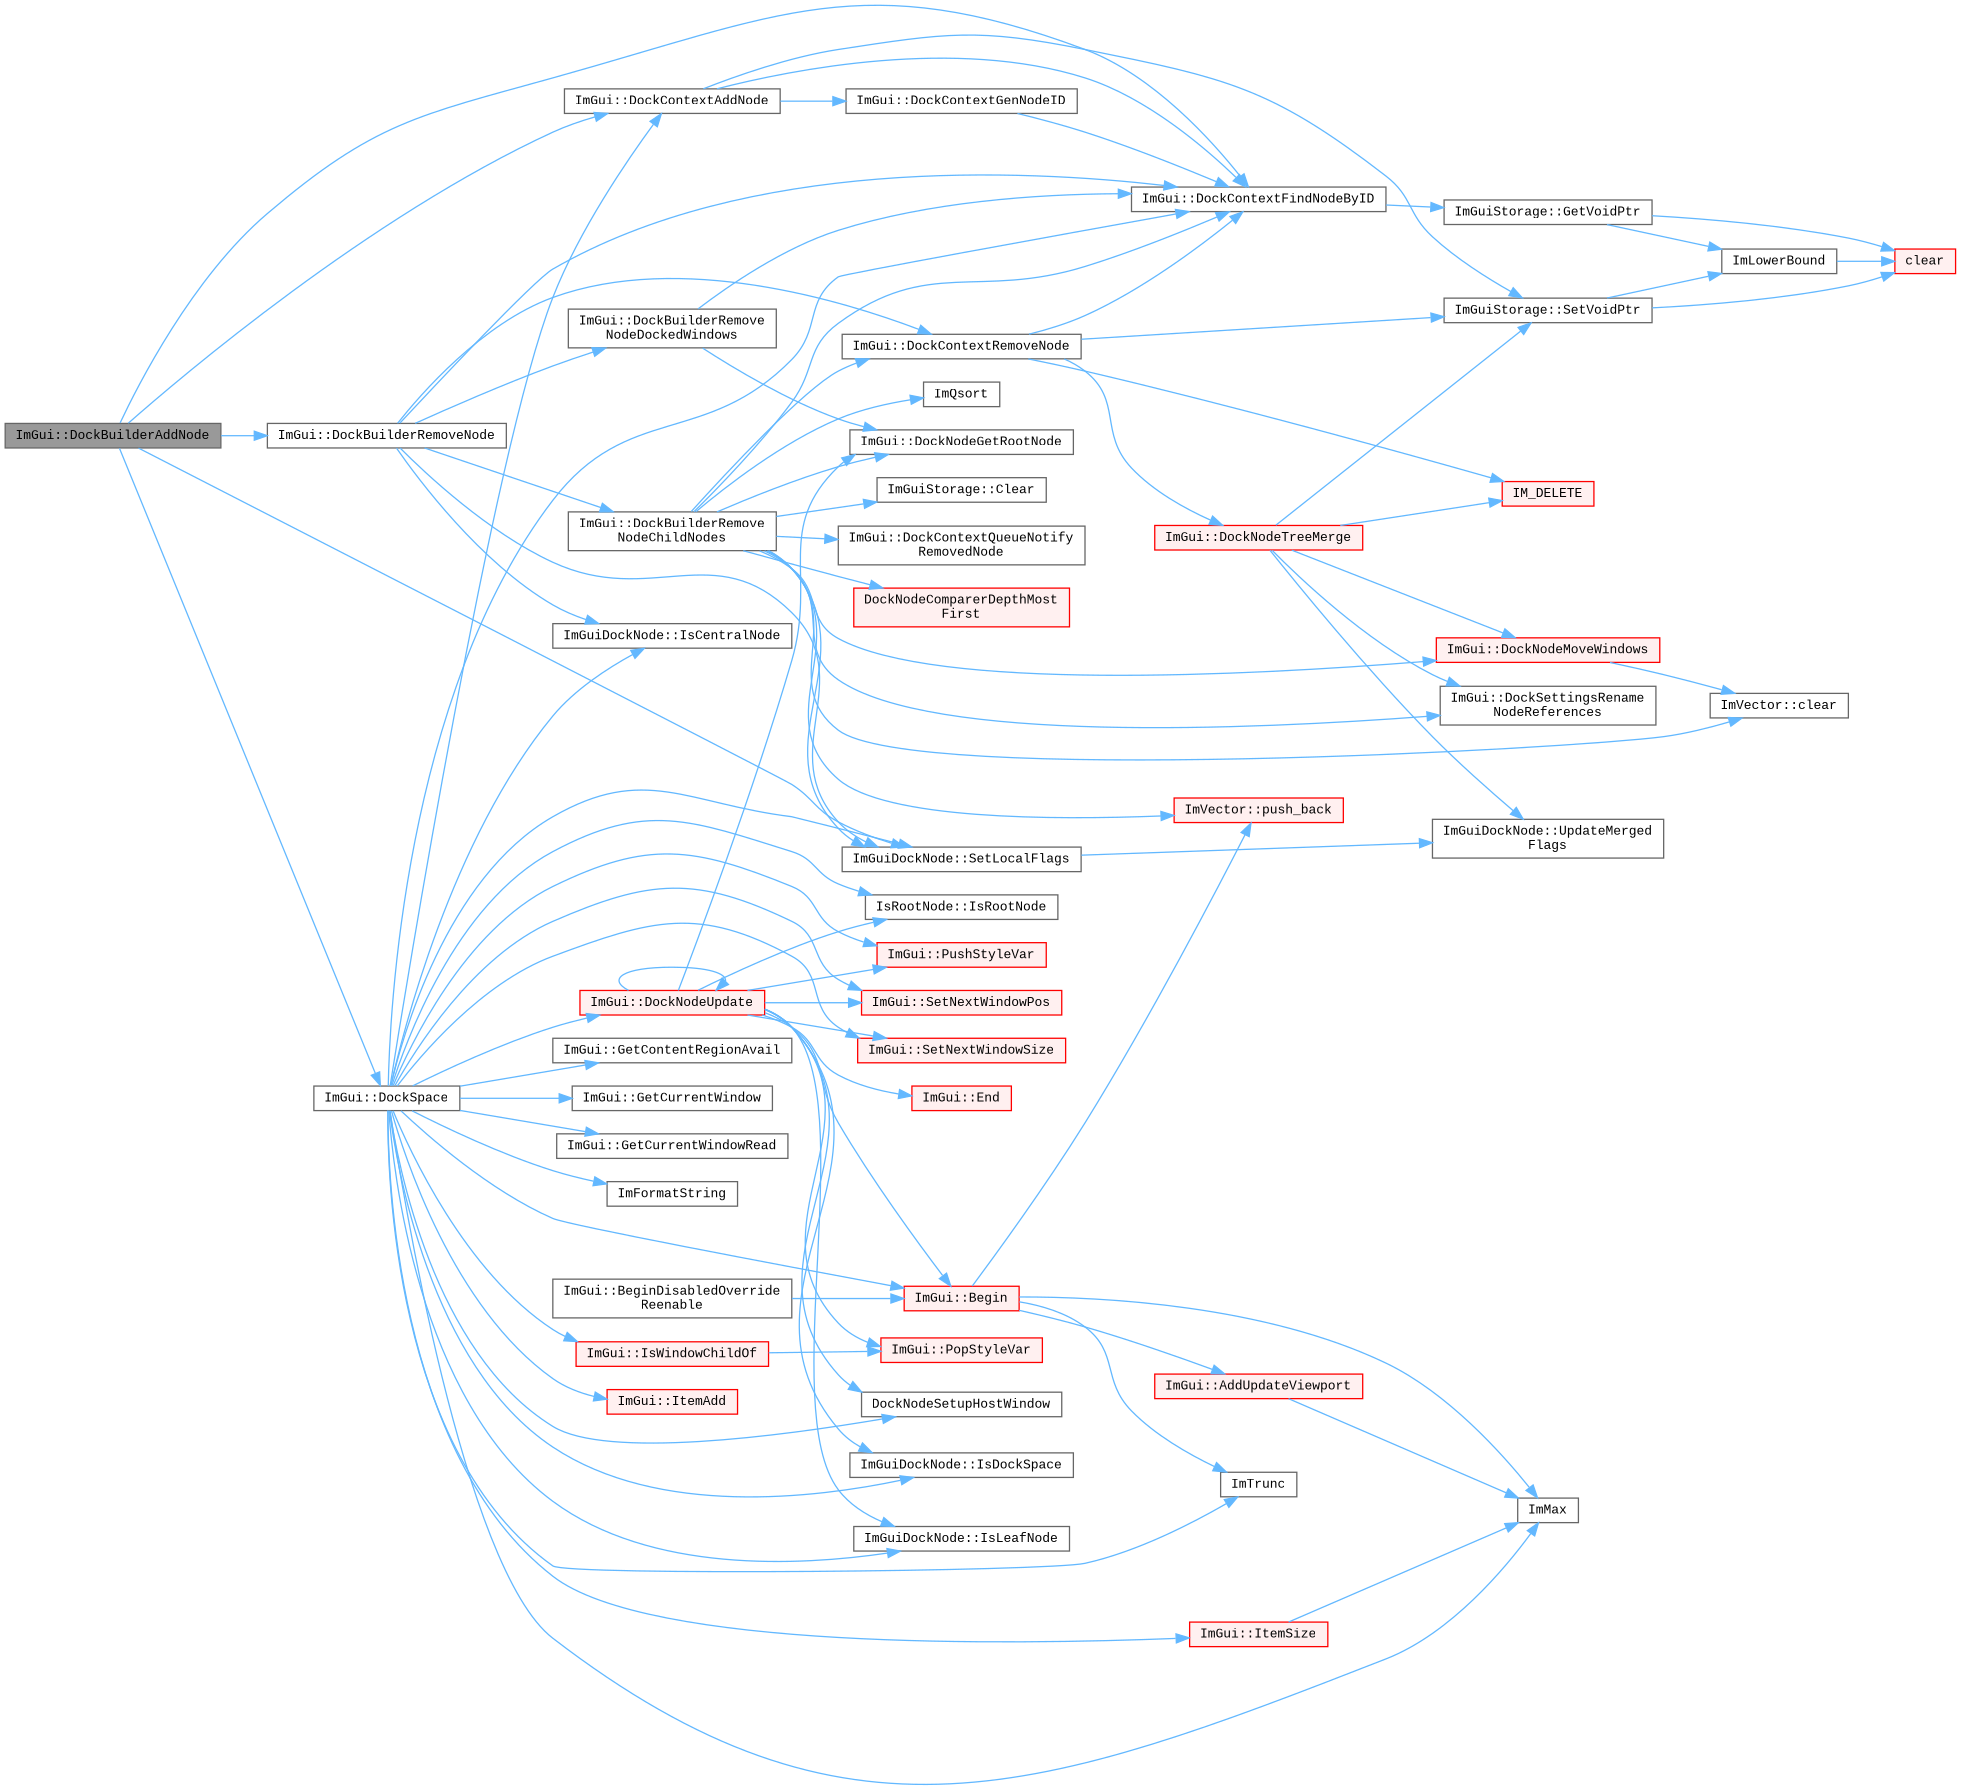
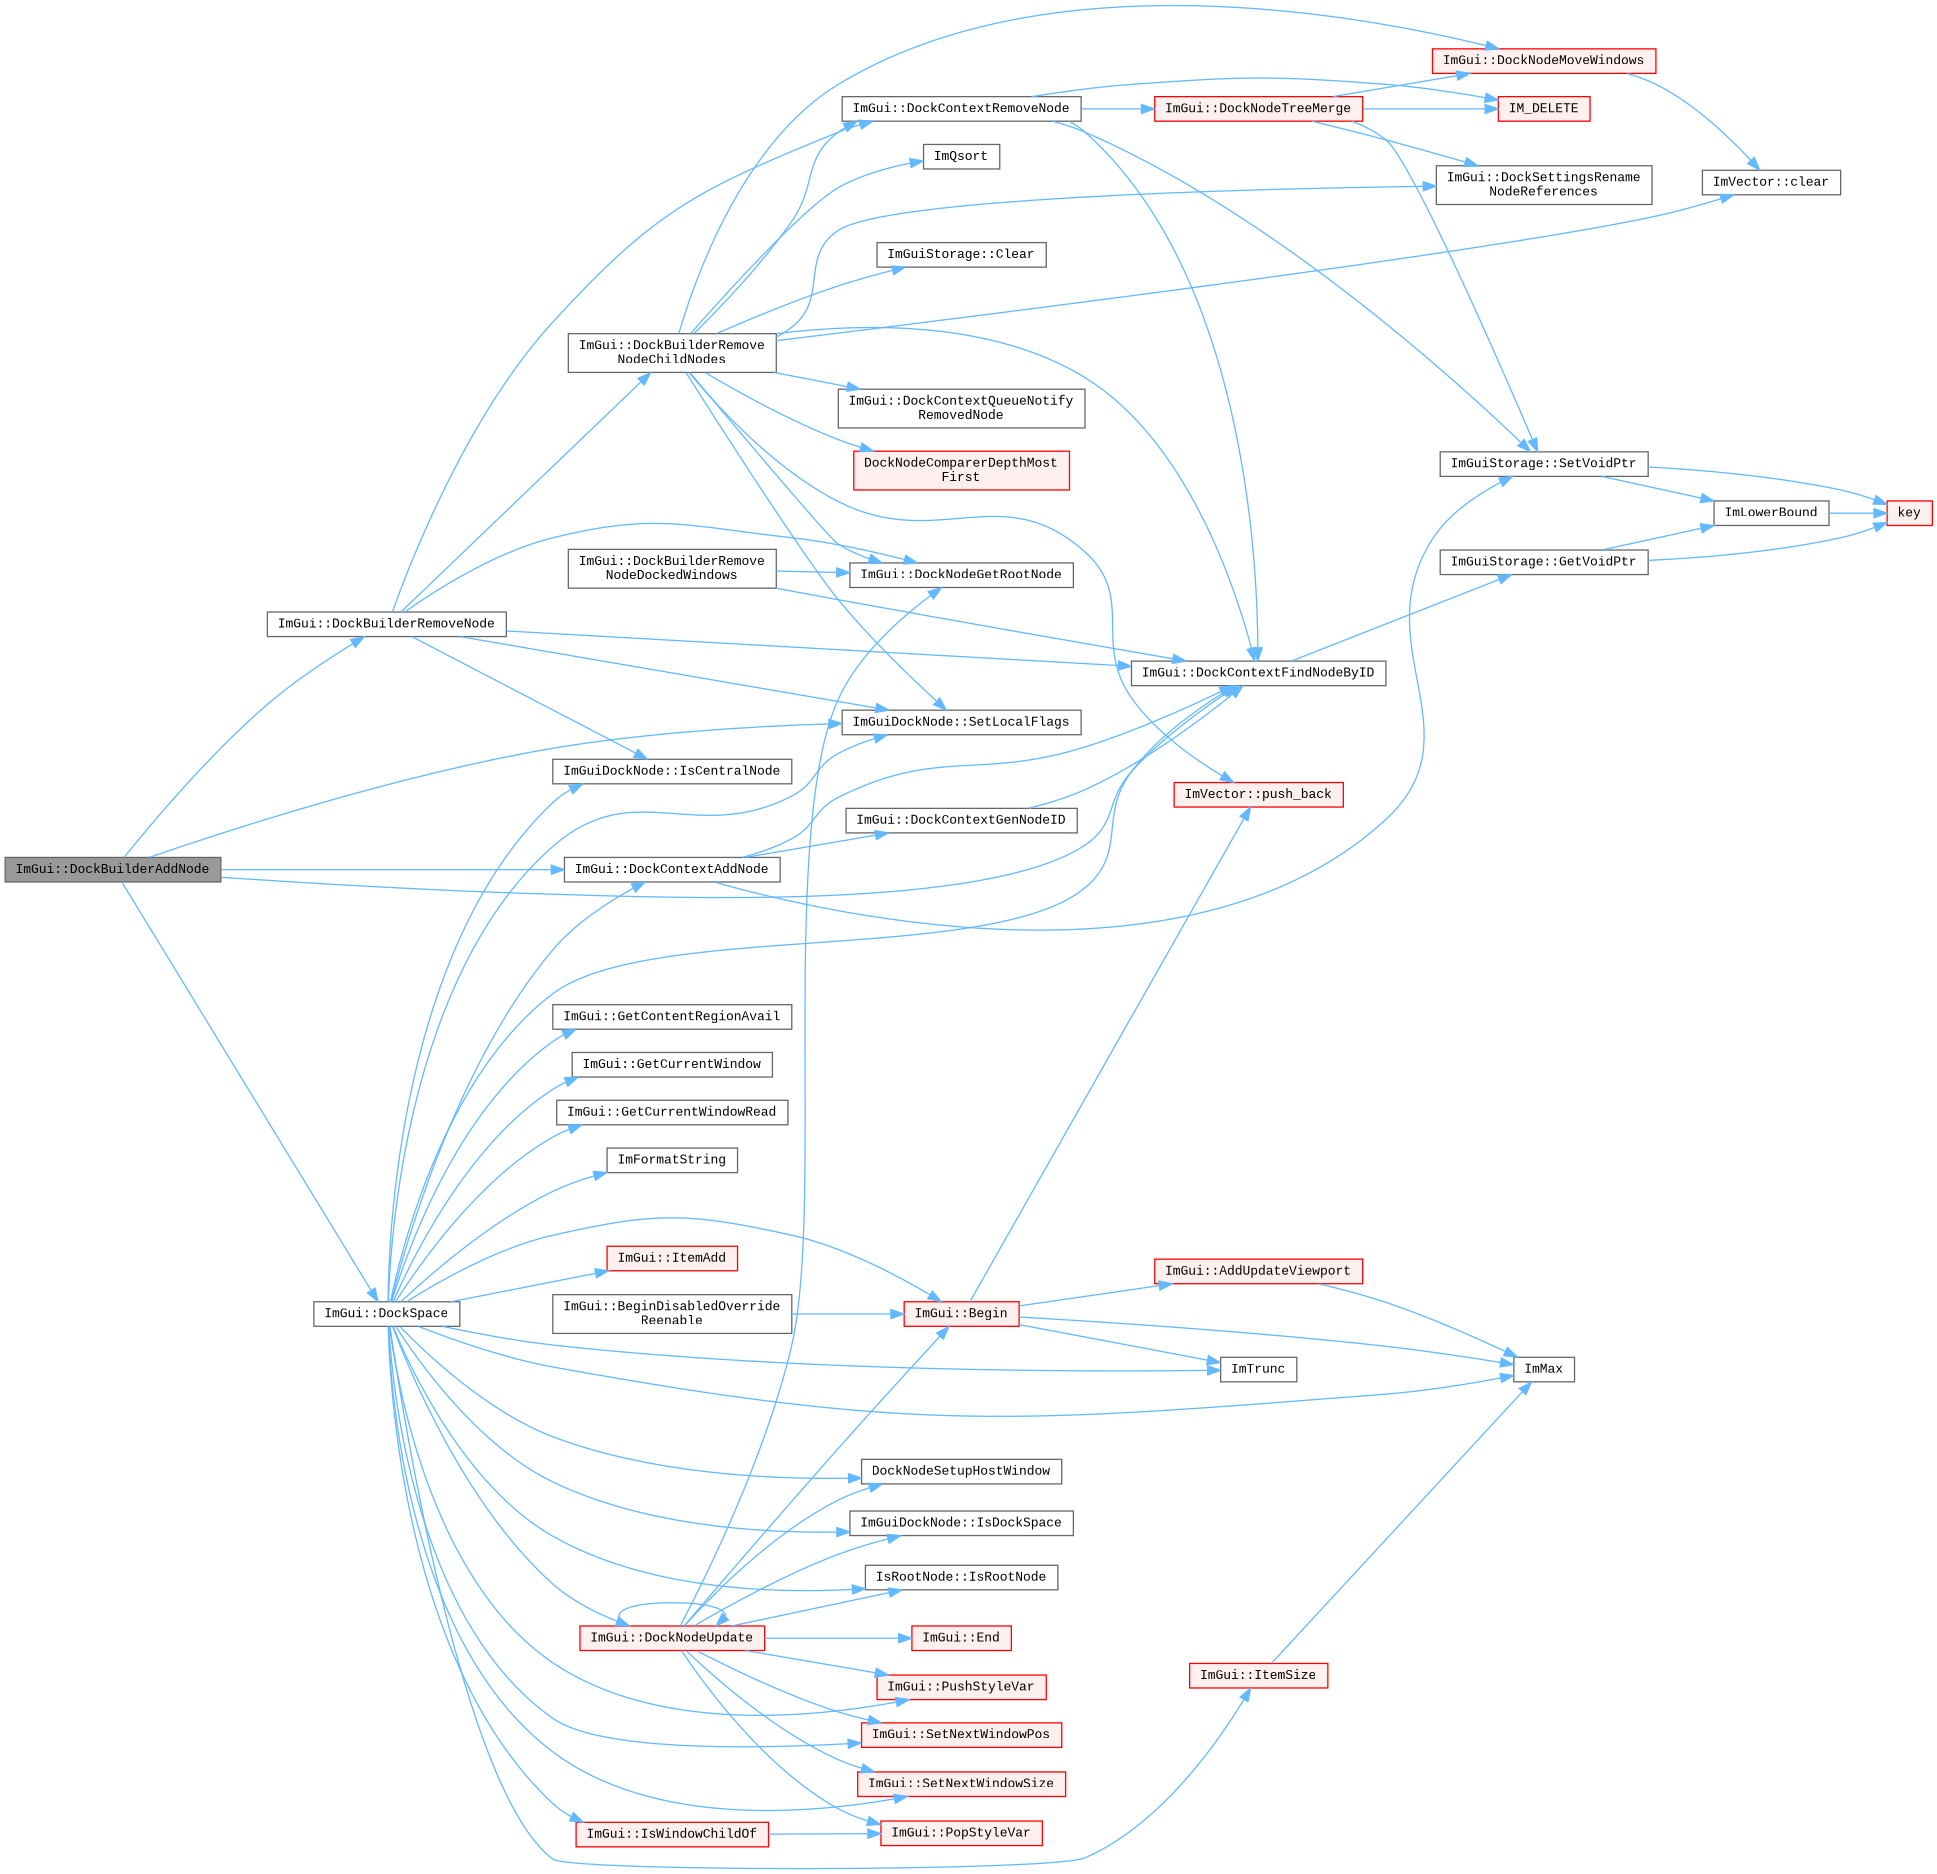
(1925, 261) -> (1910, 513)
(503, 385) -> (646, 523)
(1548, 839) -> none
(962, 1539) -> none
